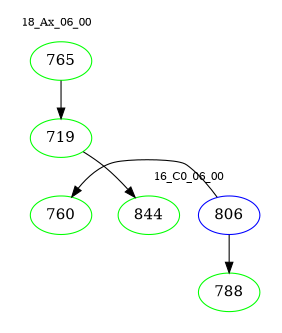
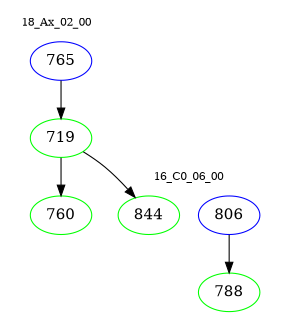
(57, 23) -> (57, 23)
(61, 61) -> (61, 61)
(150, 160) -> (61, 171)
